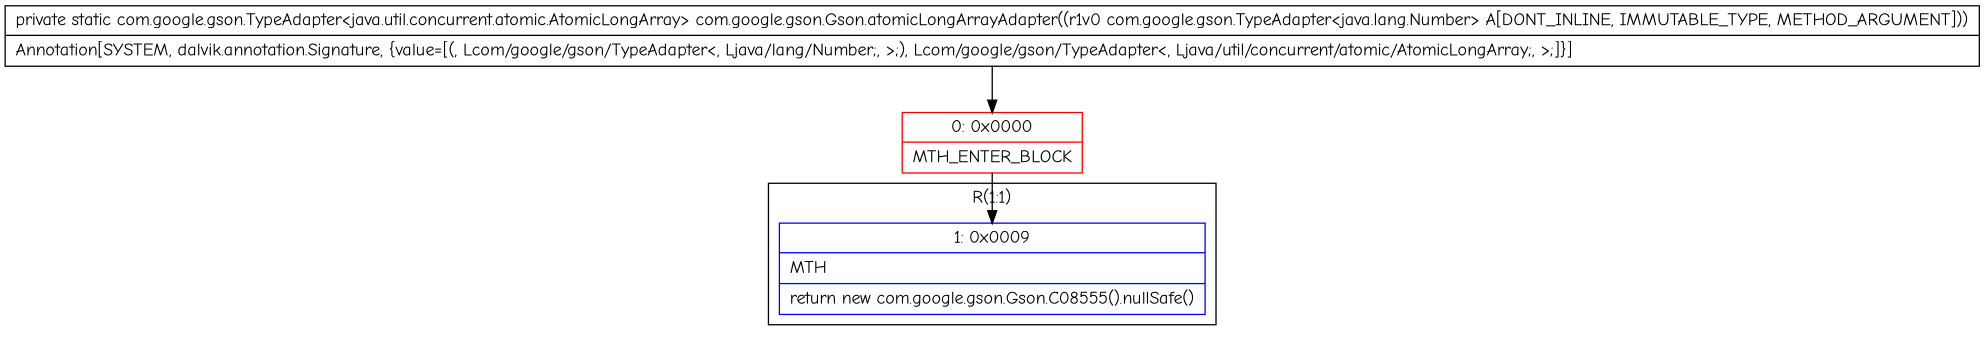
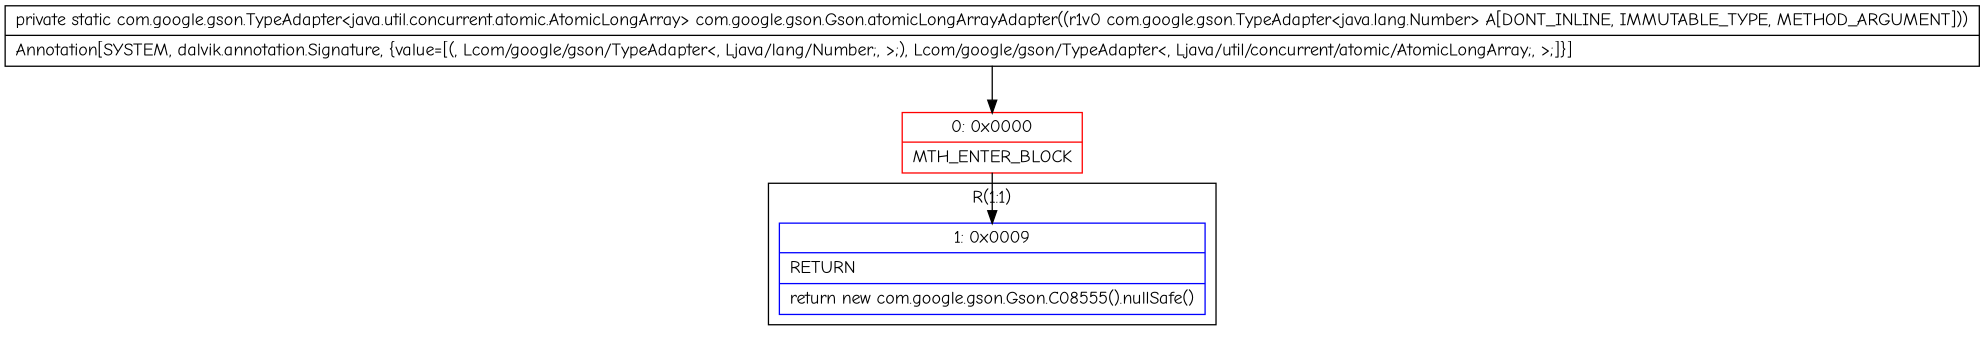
(808, 268) -> (823, 268)
